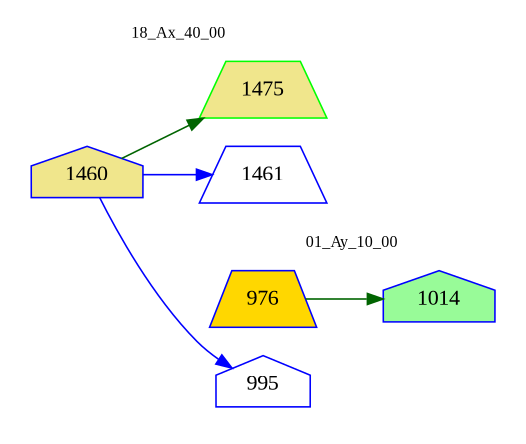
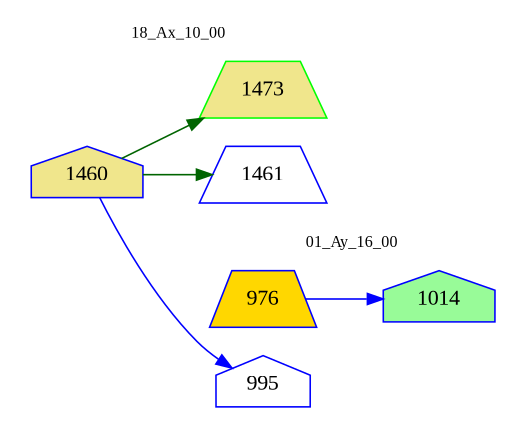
(179, 34) -> (179, 34)
(263, 90) -> (263, 90)
(170, 175) -> (170, 175)
(352, 243) -> (352, 243)
(336, 299) -> (336, 299)
